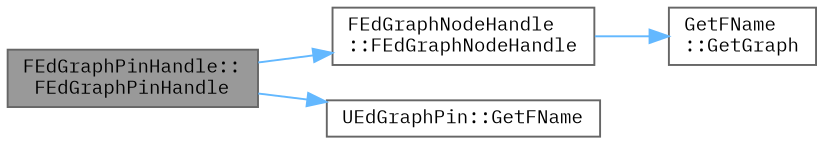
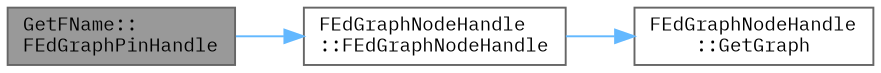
(742, 36) -> (754, 36)
(133, 78) -> (121, 36)
(463, 118) -> none
